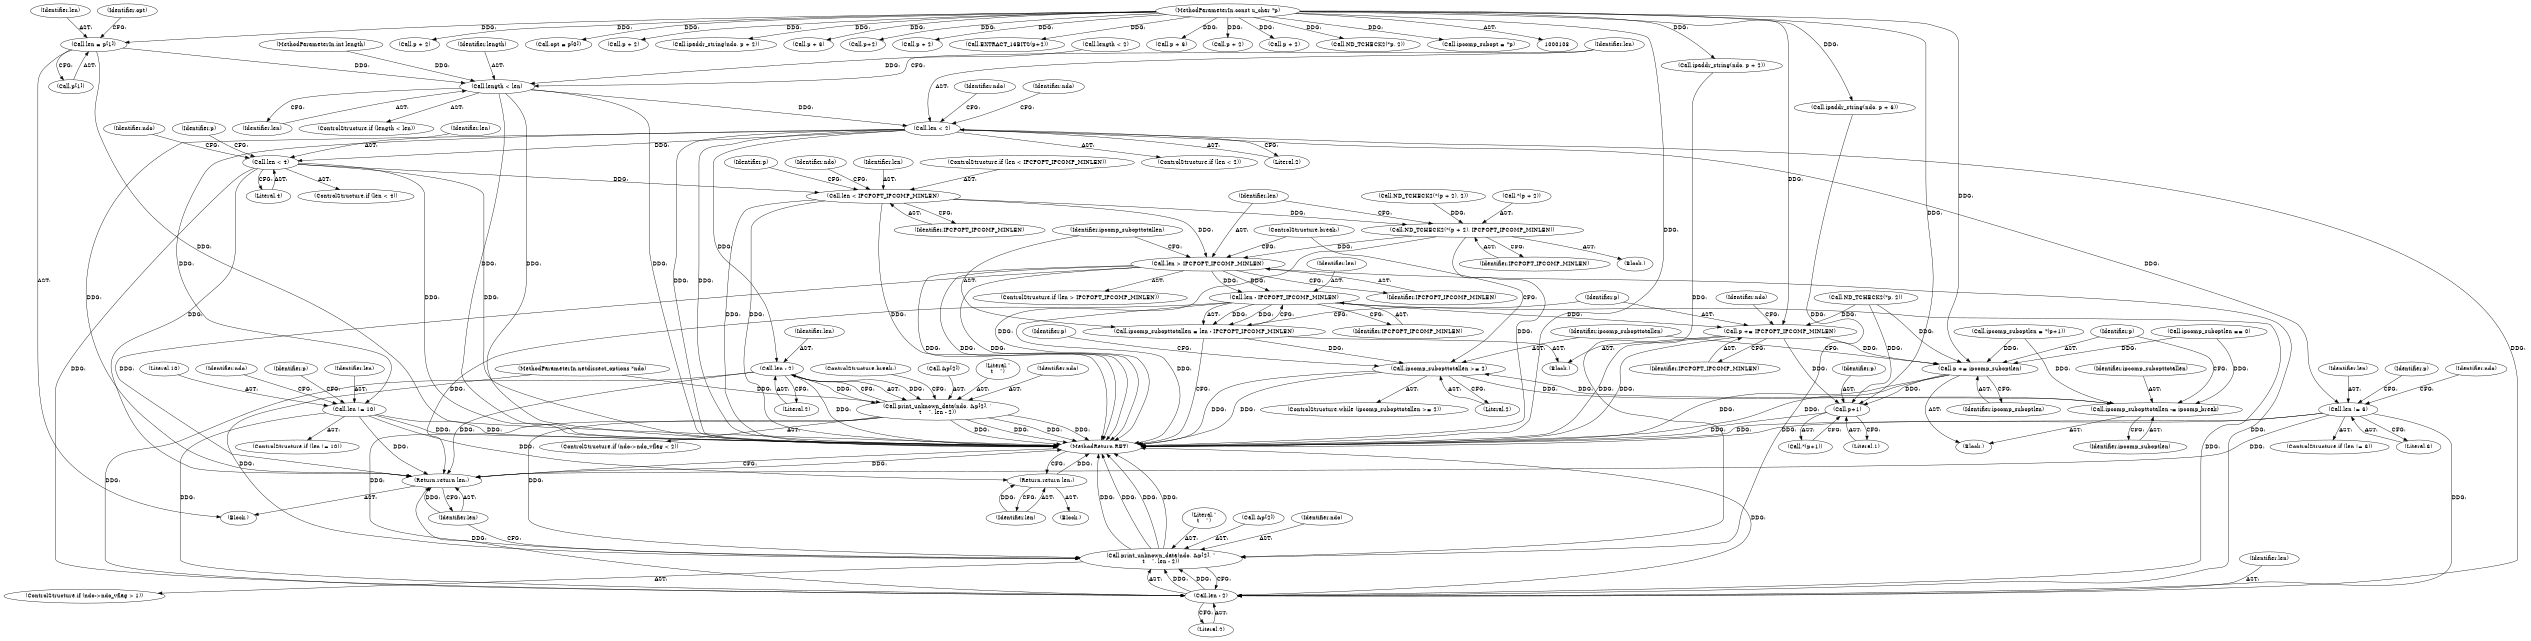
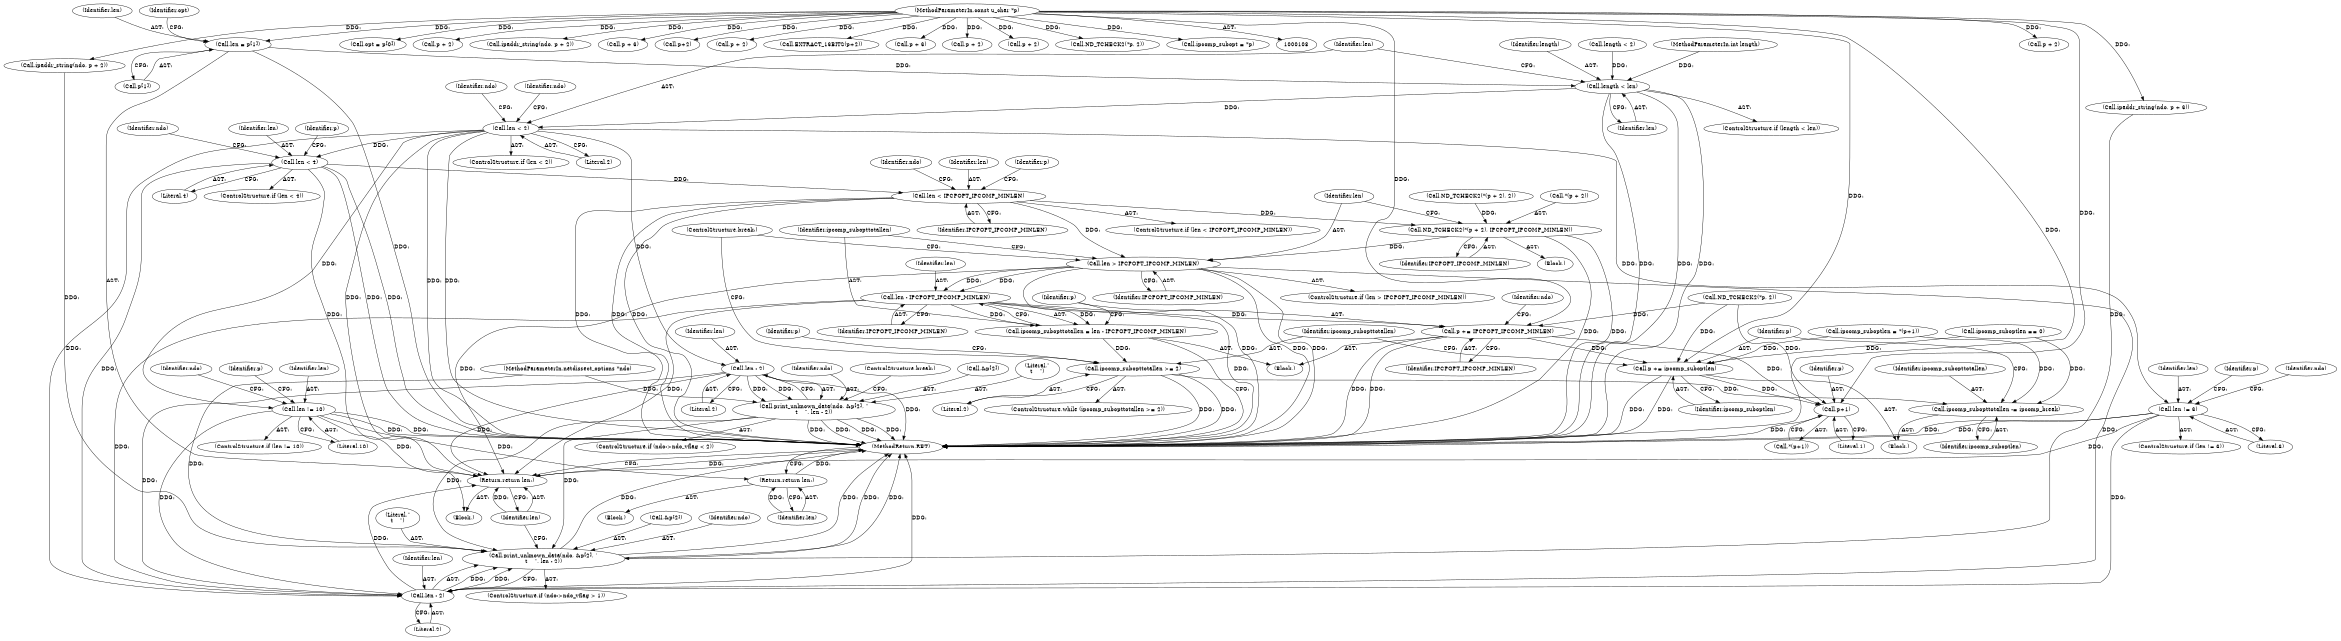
(957, 179) -> (1094, 211)
(1799, 398) -> none
none -> (307, 435)
